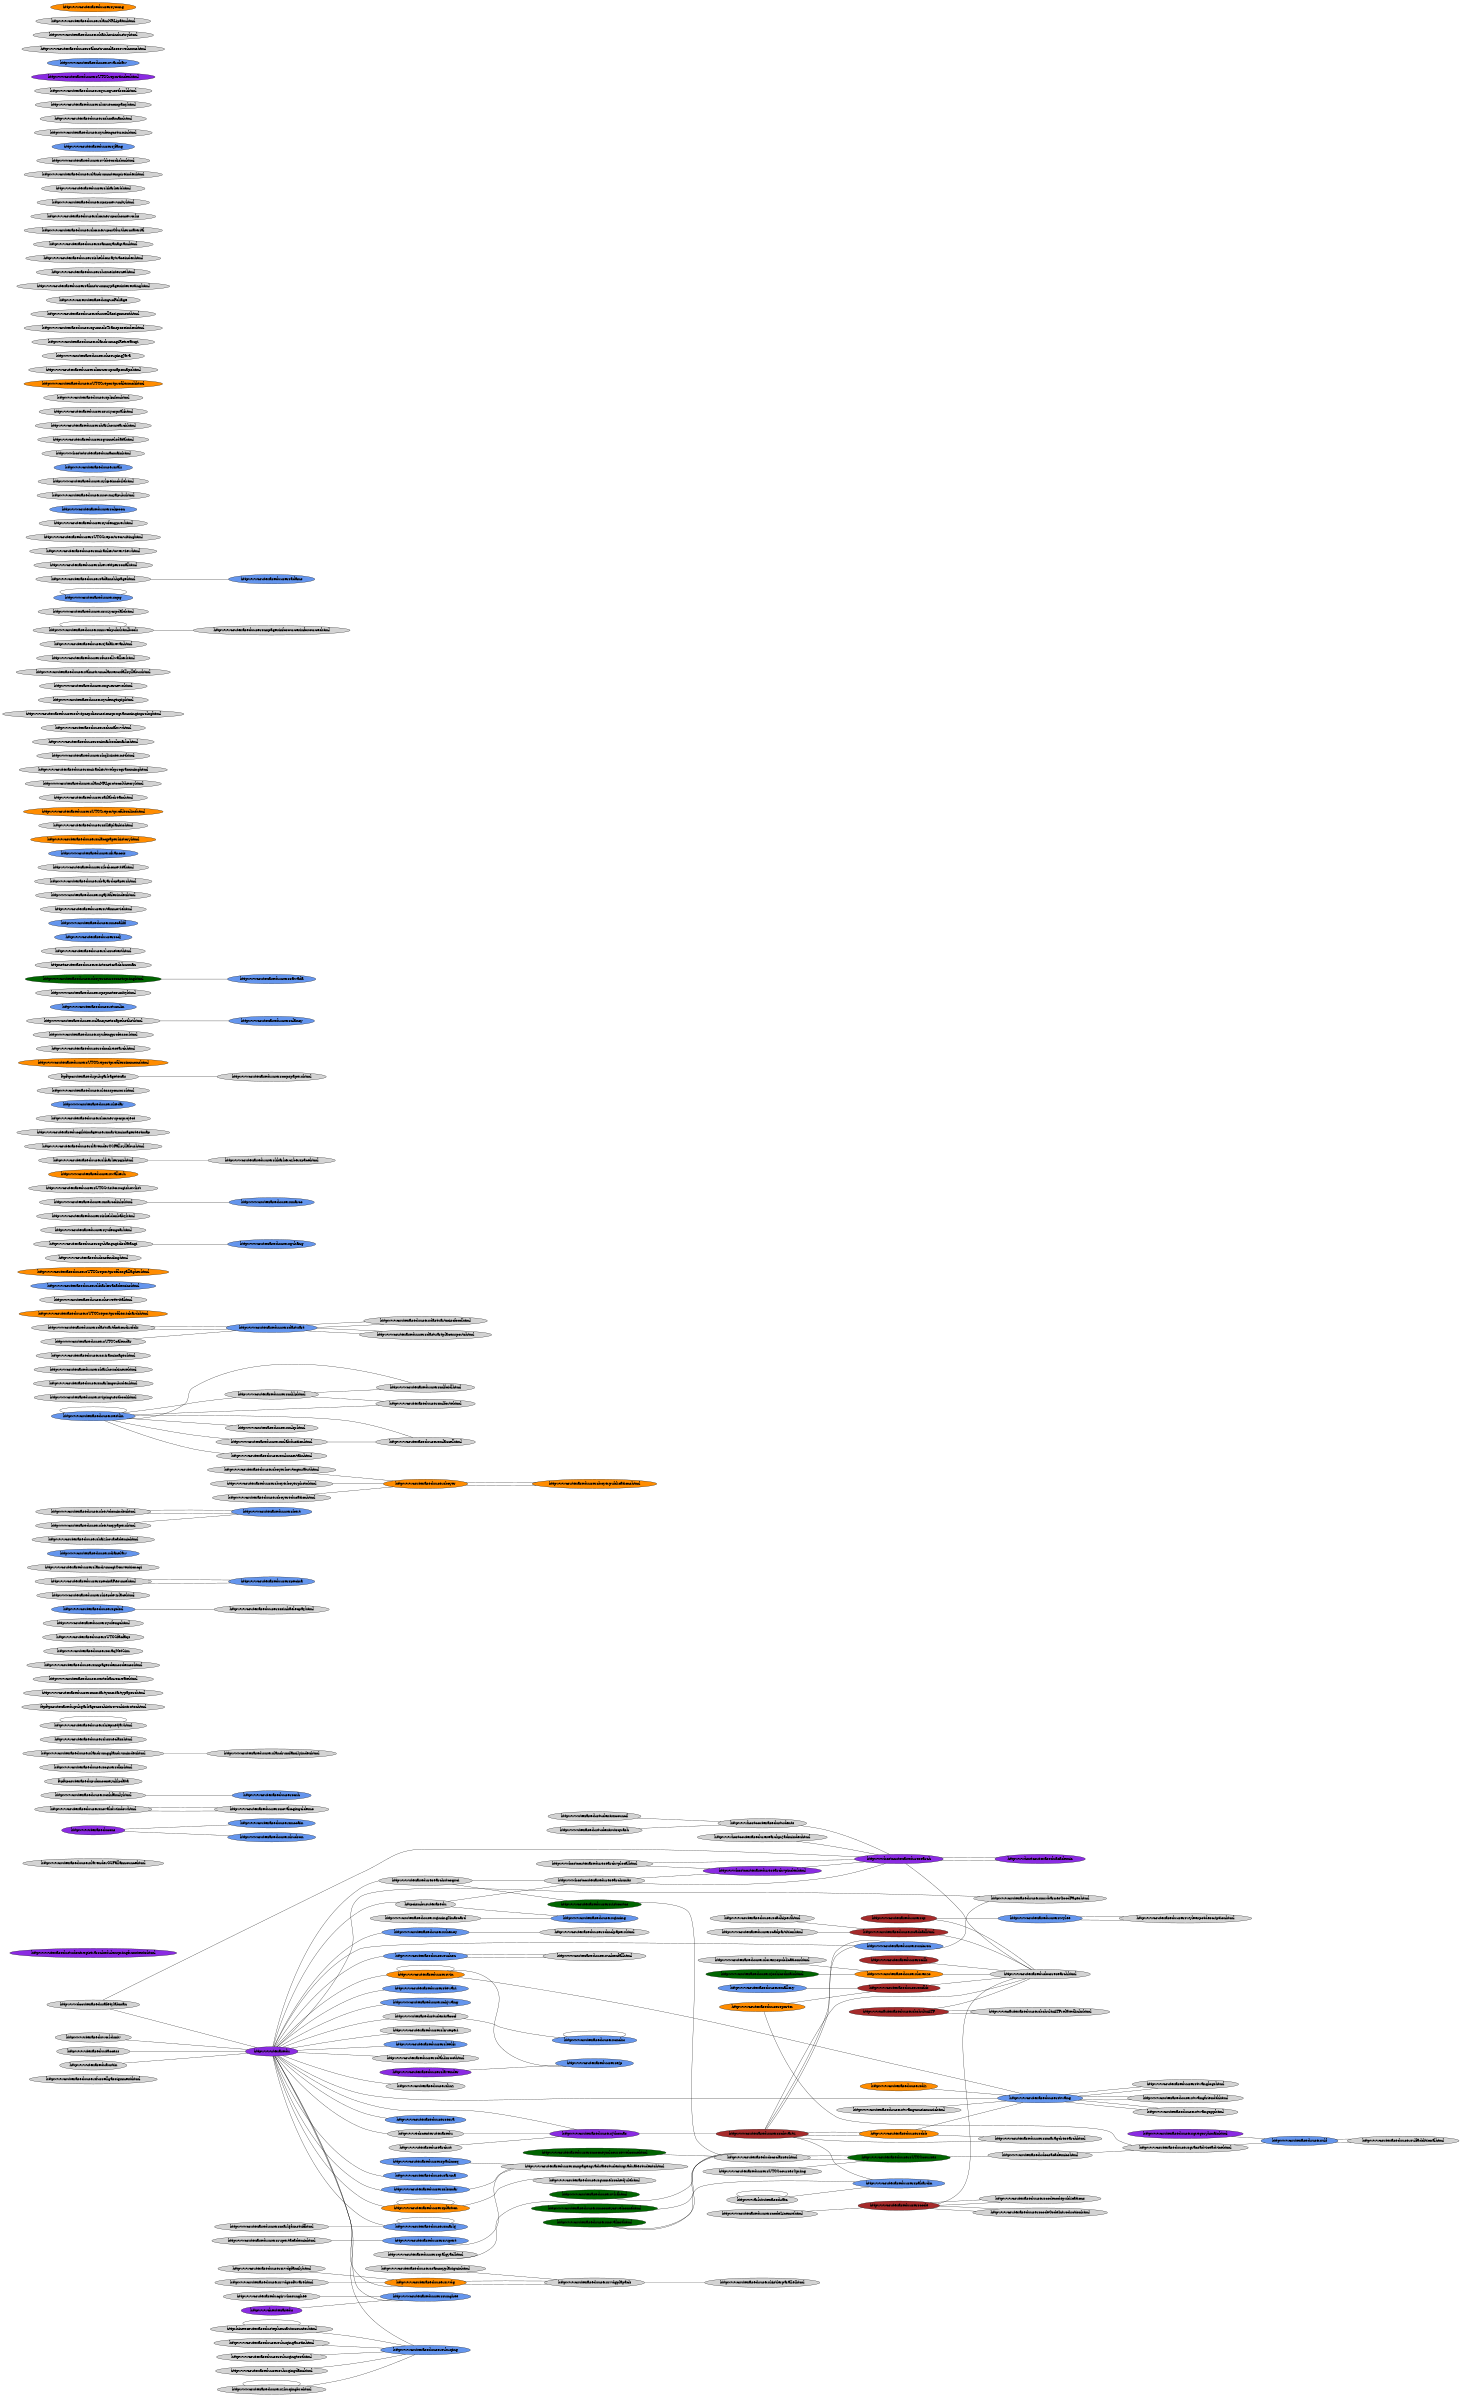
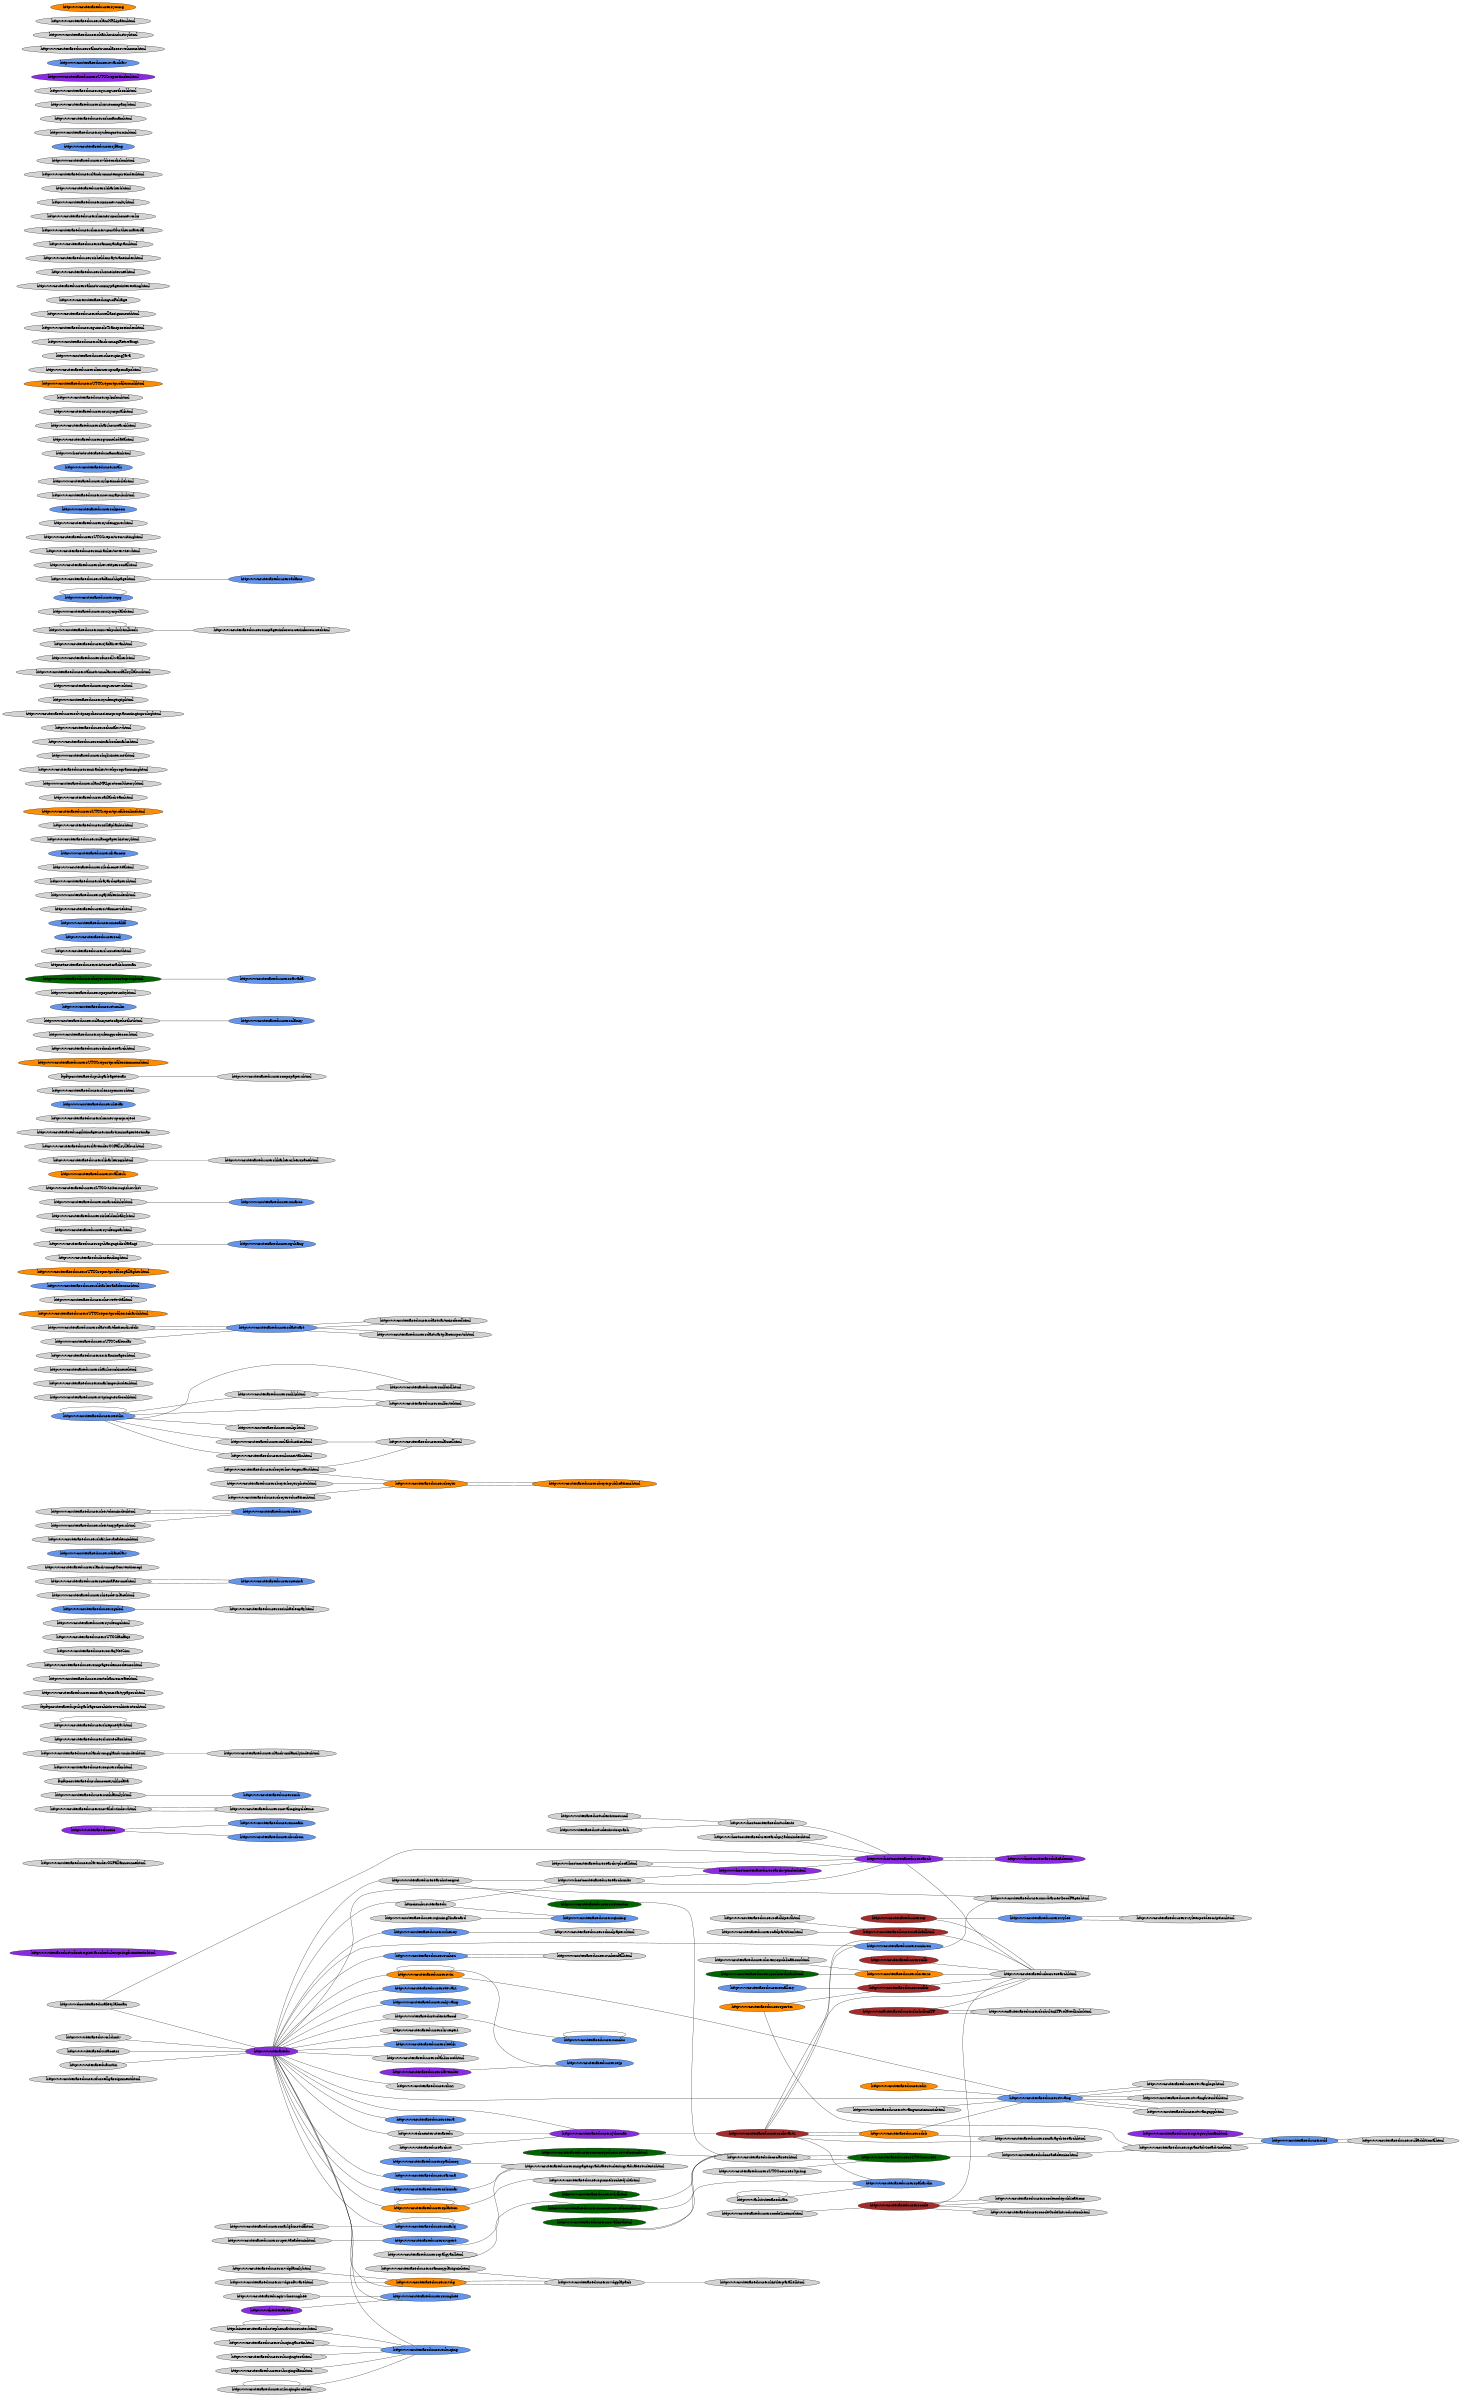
(93, 840) -> (93, 840)
(275, 1417) -> (367, 1459)
